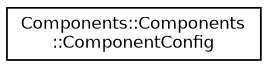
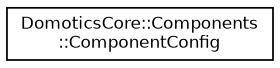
(134, 34) -> (140, 34)
